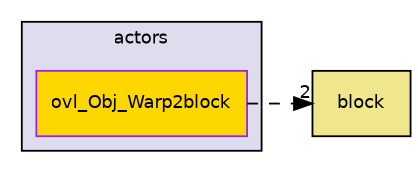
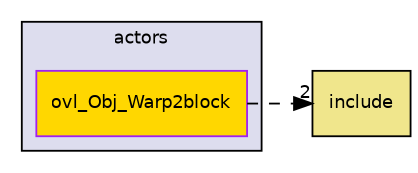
(362, 104) -> (362, 104)
